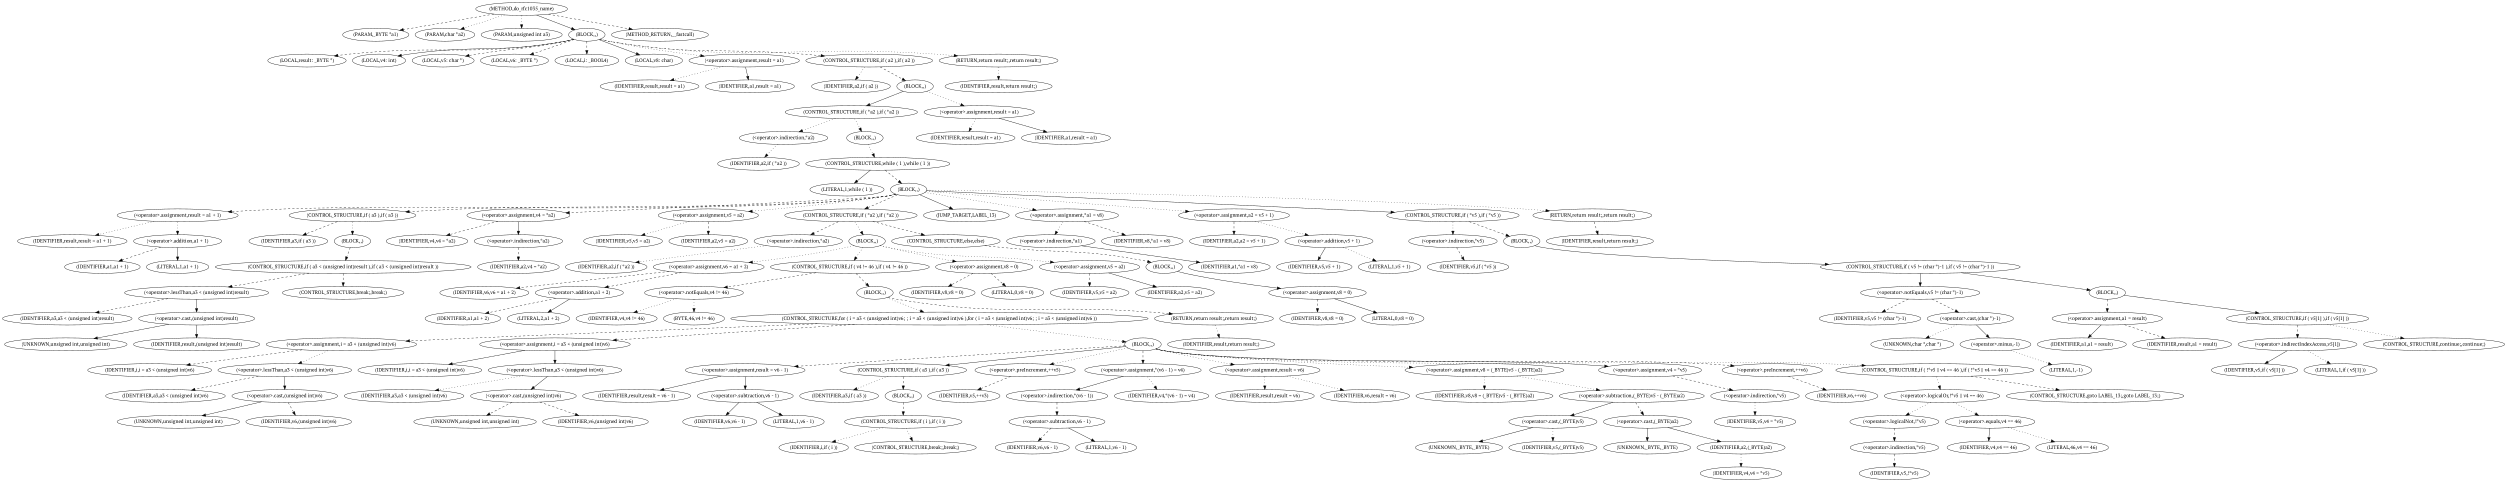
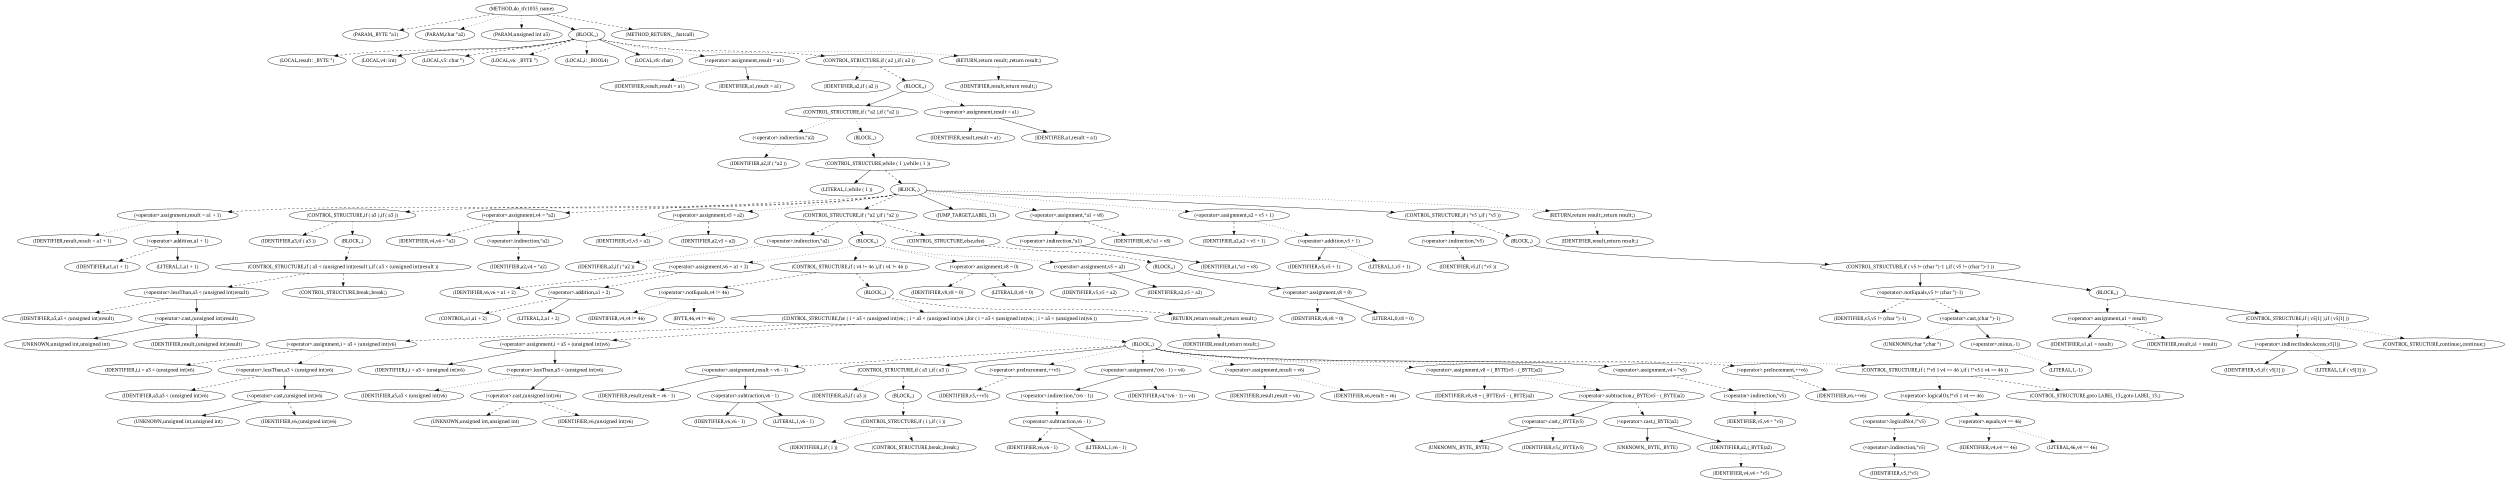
(463, 319) -> (463, 319)
(1989, 433) -> (1989, 433)
